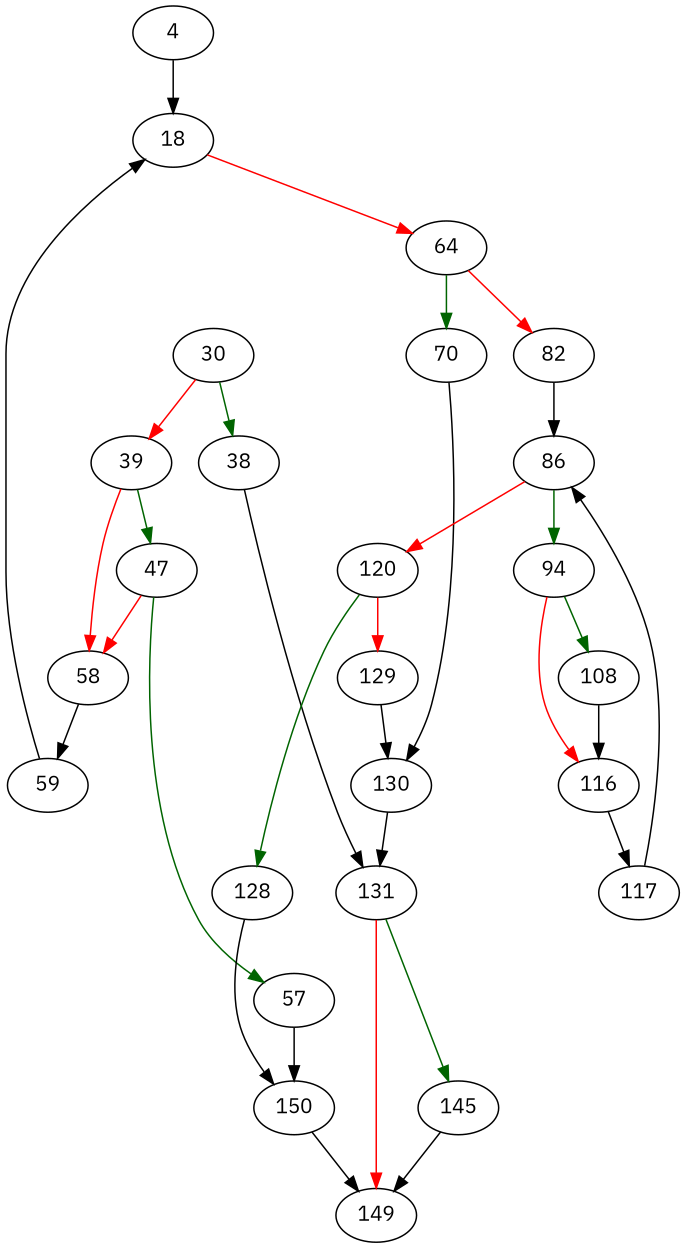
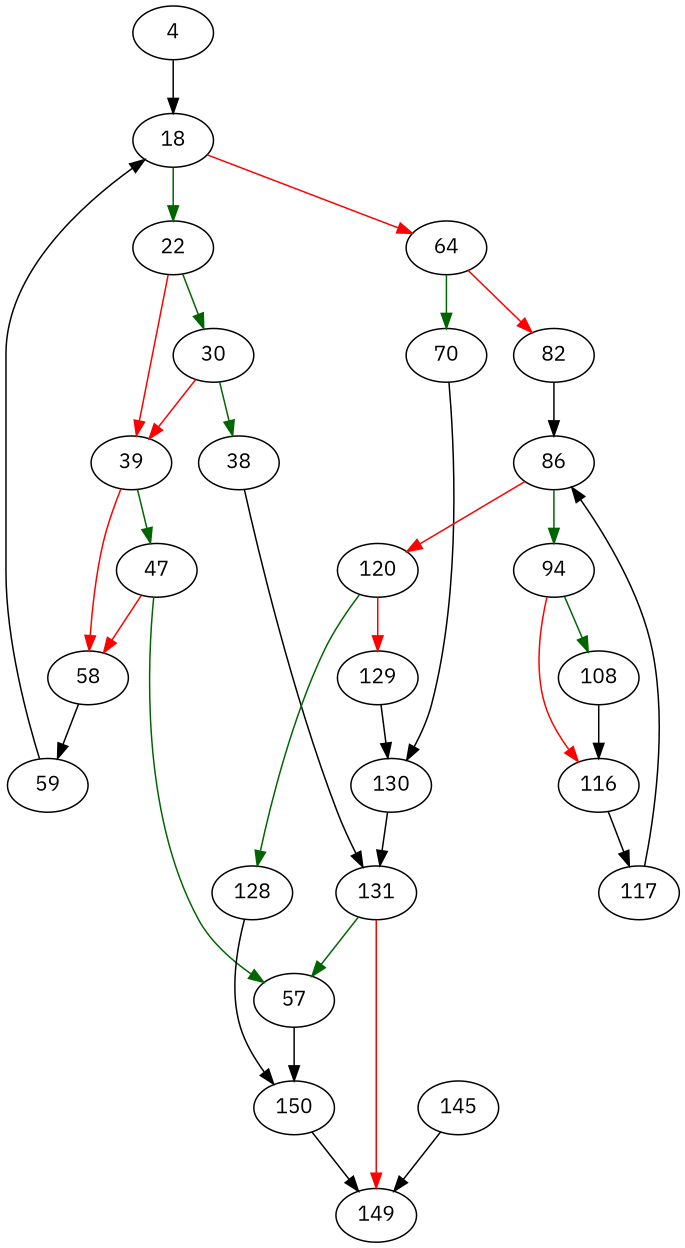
none -> (173, 248)
(414, 993) -> (340, 941)
